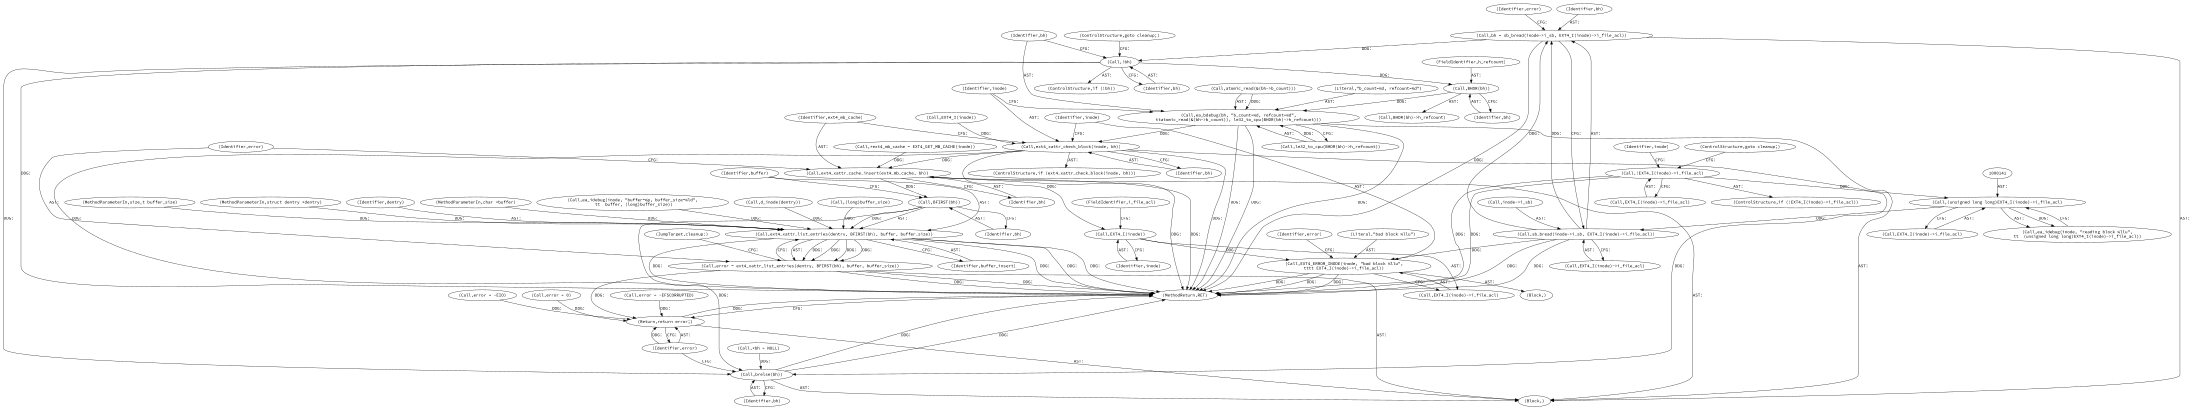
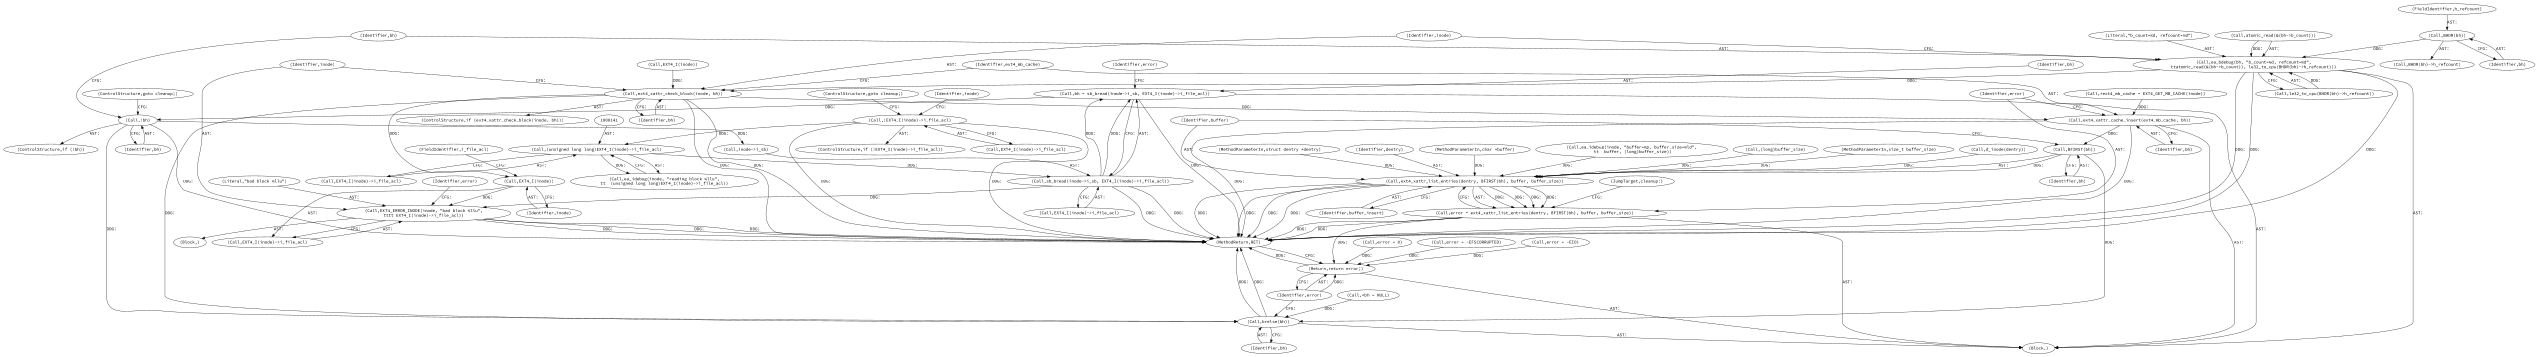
(1294, 70) -> (452, 126)
